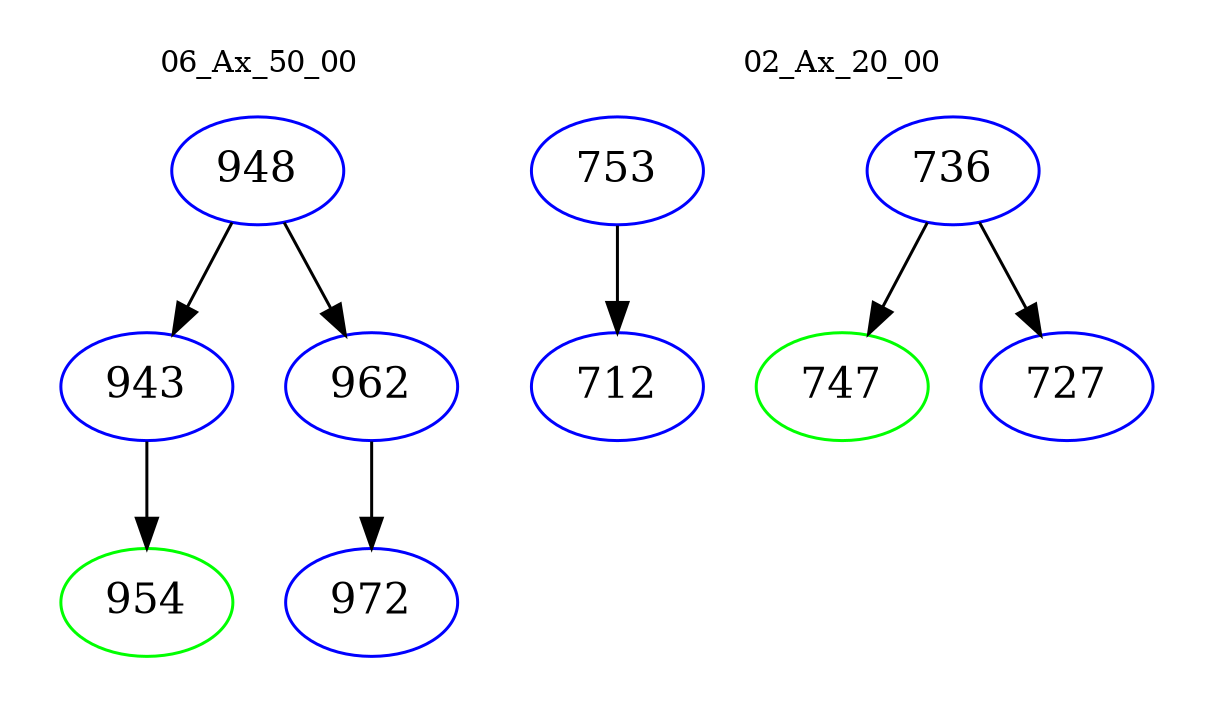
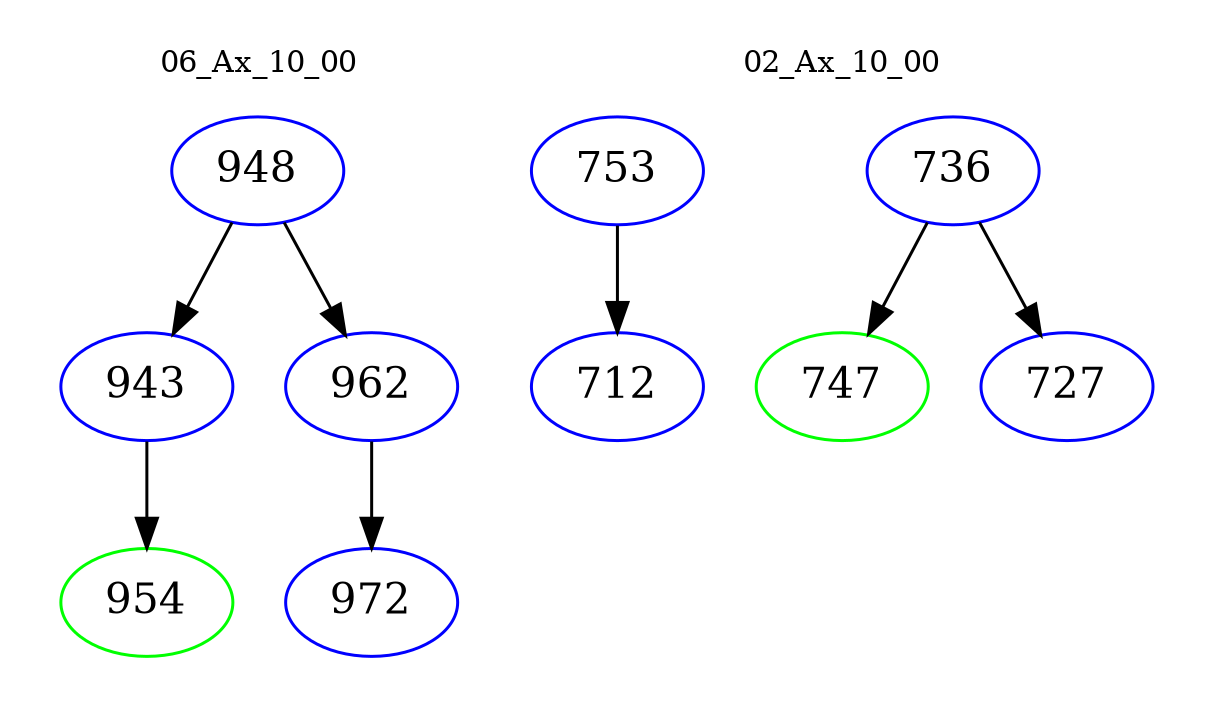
(259, 64) -> (259, 64)
(842, 64) -> (842, 64)
